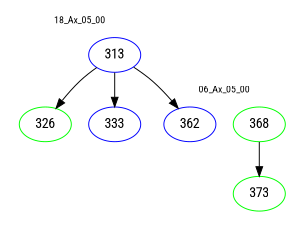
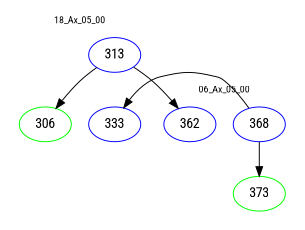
(115, 85) -> (192, 73)
(45, 124) -> (45, 124)
(259, 124) -> (259, 124)
